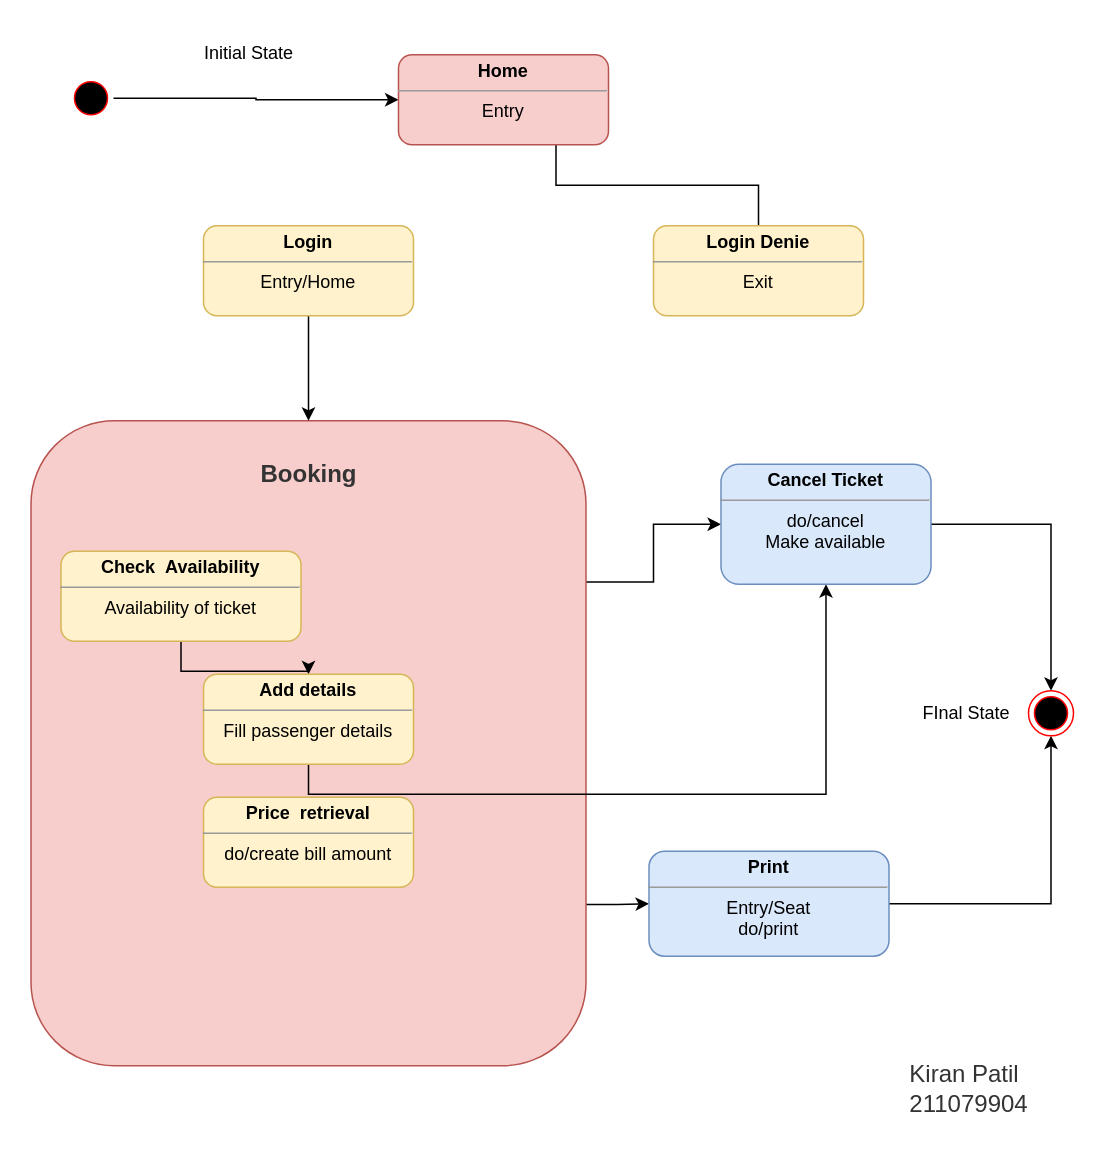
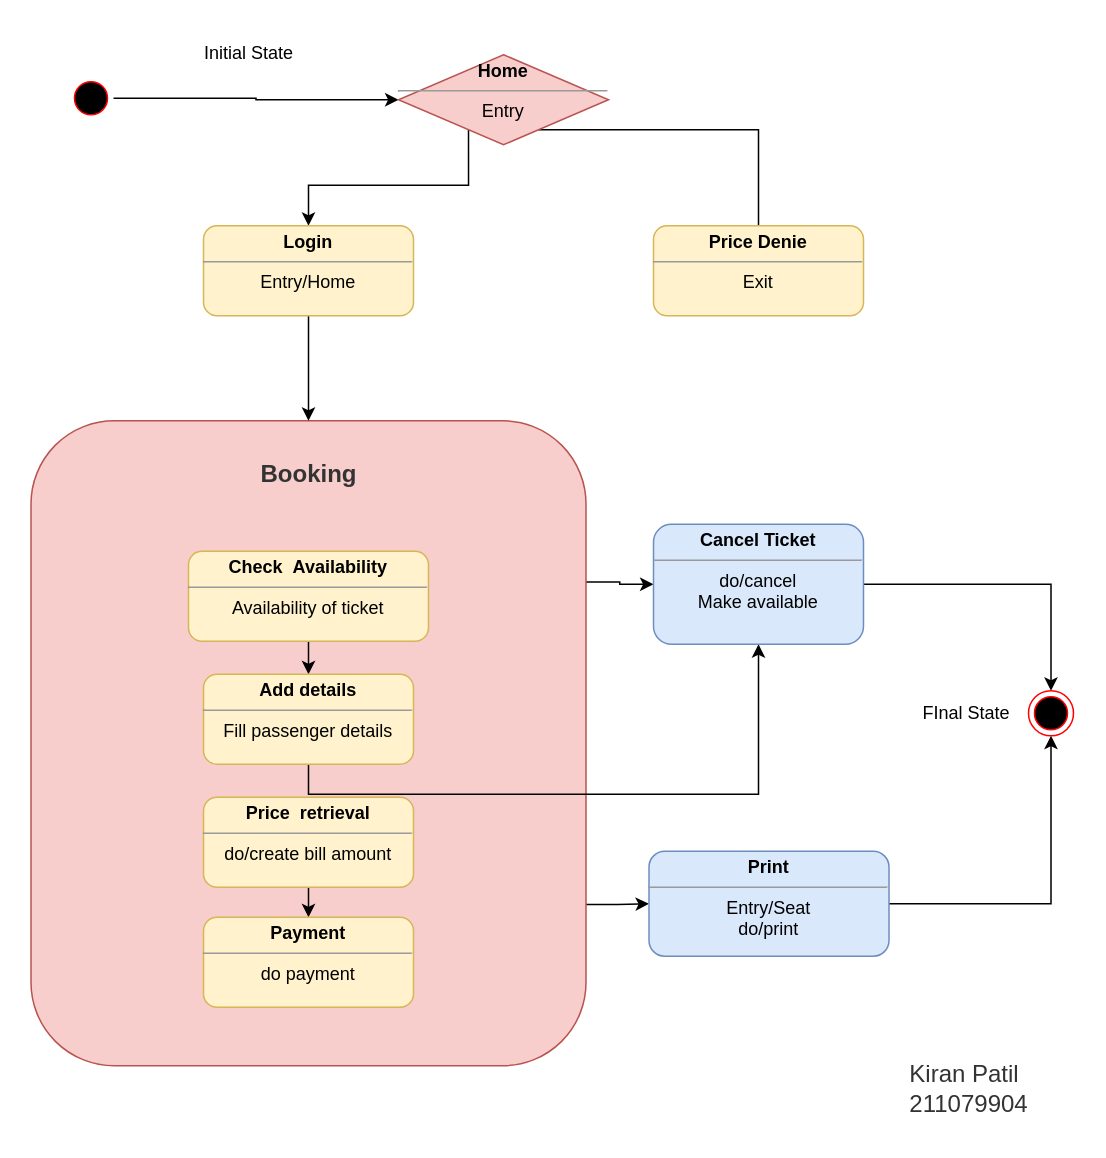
(503, 100) -> (503, 100)
none -> (401, 185)
(702, 247) -> (702, 247)
(826, 524) -> (758, 584)
(181, 596) -> (308, 596)
none -> (308, 897)
none -> (308, 962)
